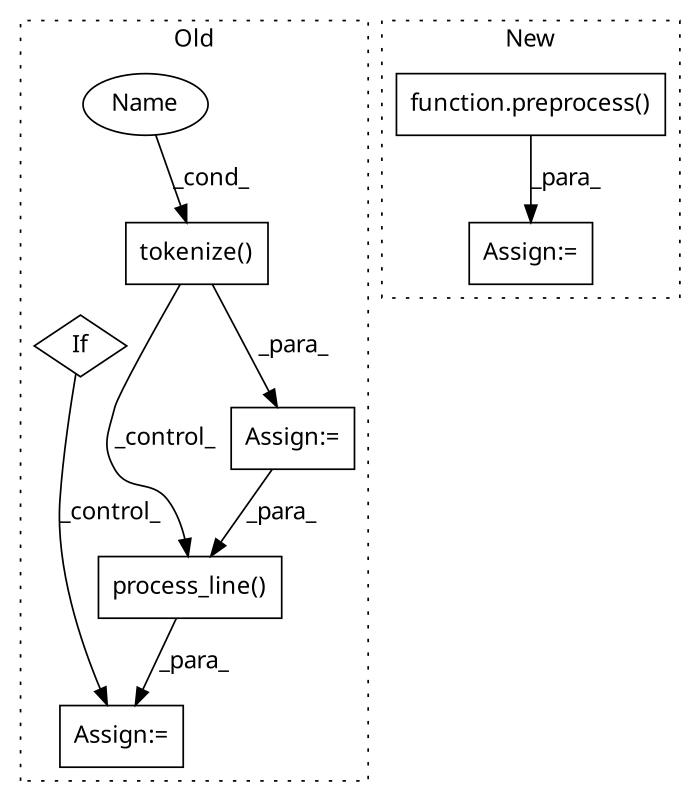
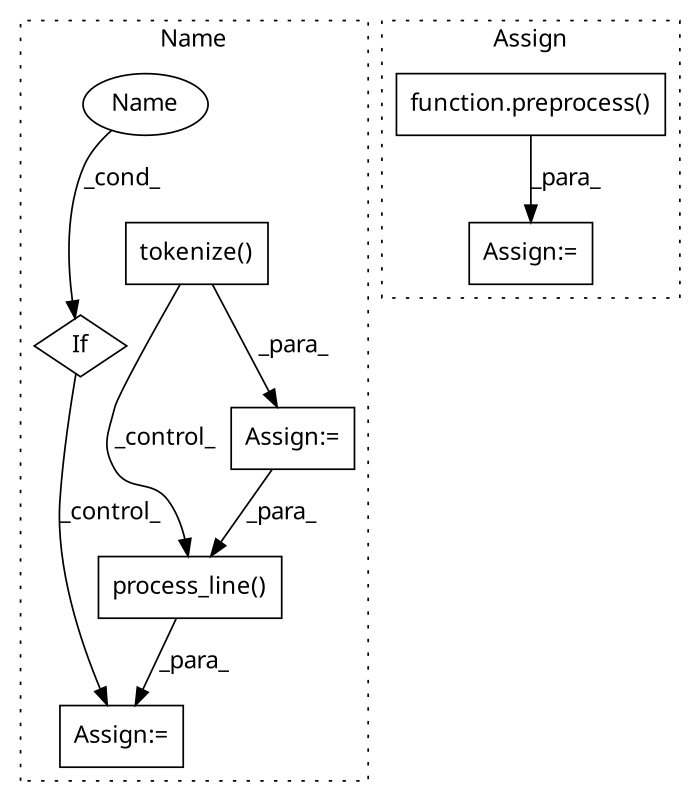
(194, 40) -> (194, 40)
(531, 40) -> (531, 40)
(168, 170) -> (72, 210)
